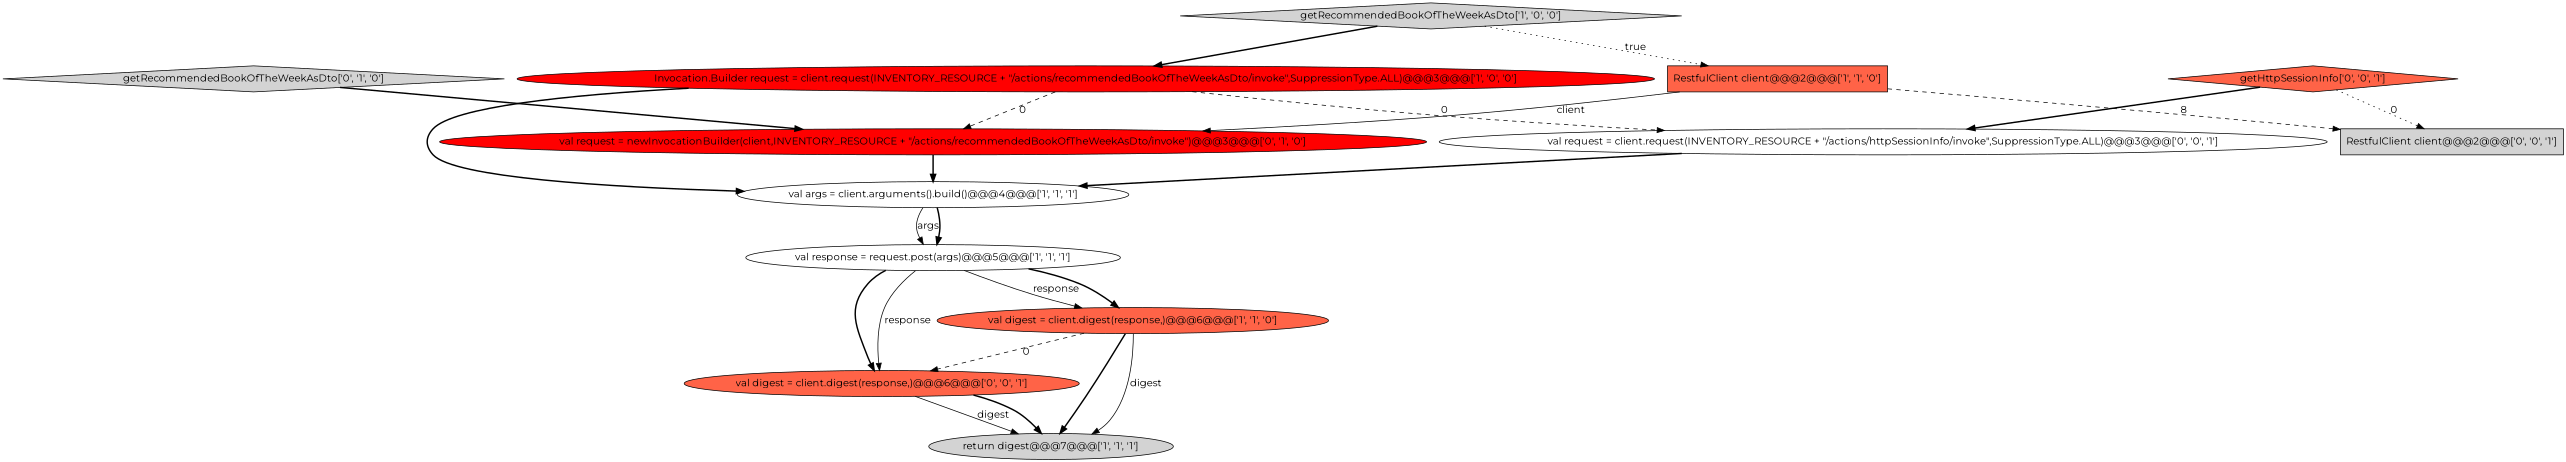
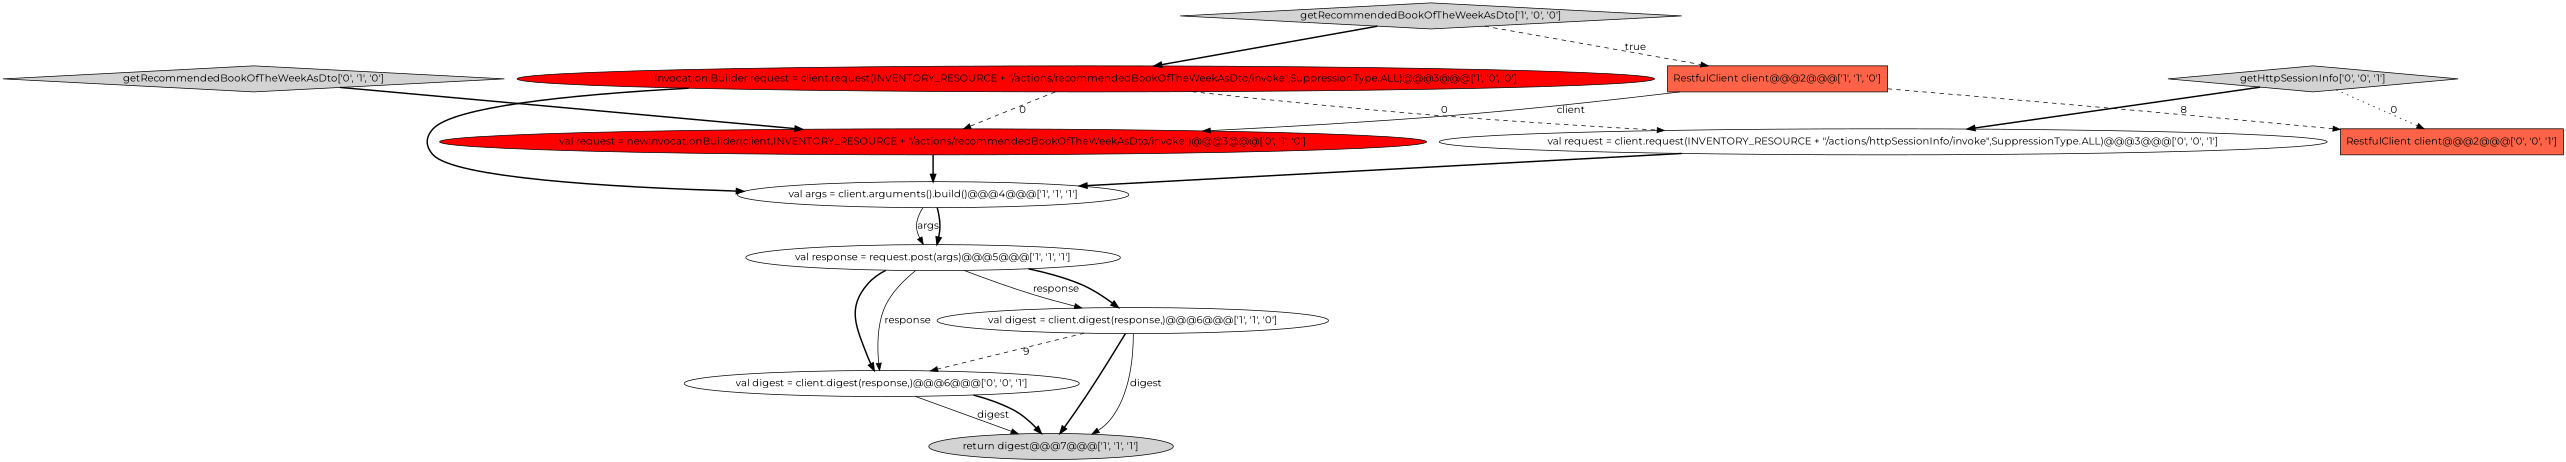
(1593, 45) -> (1593, 45)
(2313, 79) -> (2313, 79)
(2452, 142) -> (2452, 142)
(1133, 321) -> (1133, 321)
(1026, 352) -> (1026, 352)
(882, 384) -> (882, 384)
